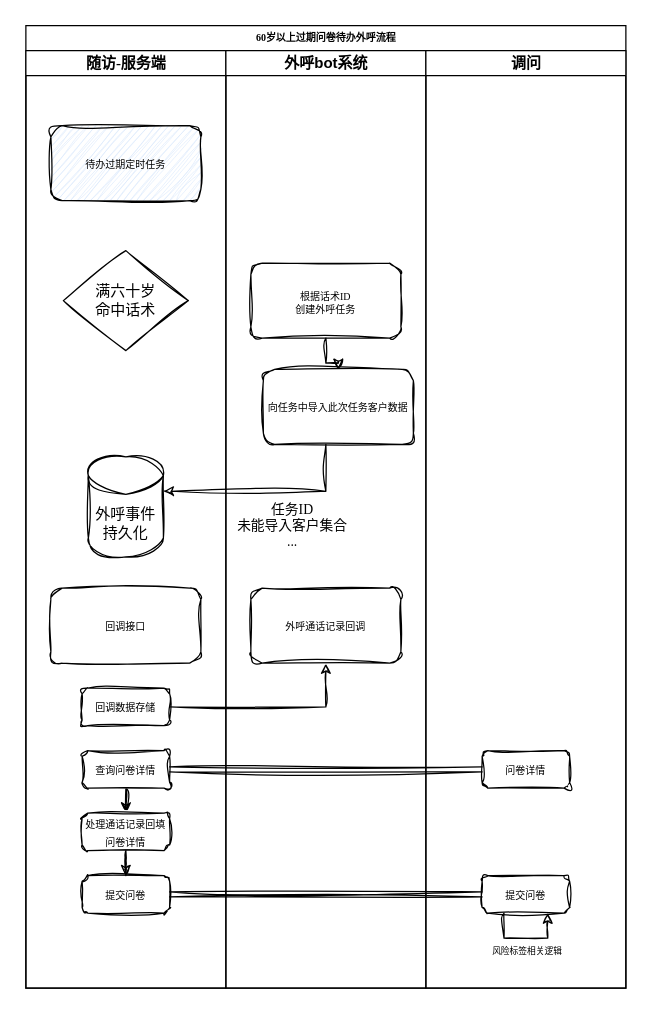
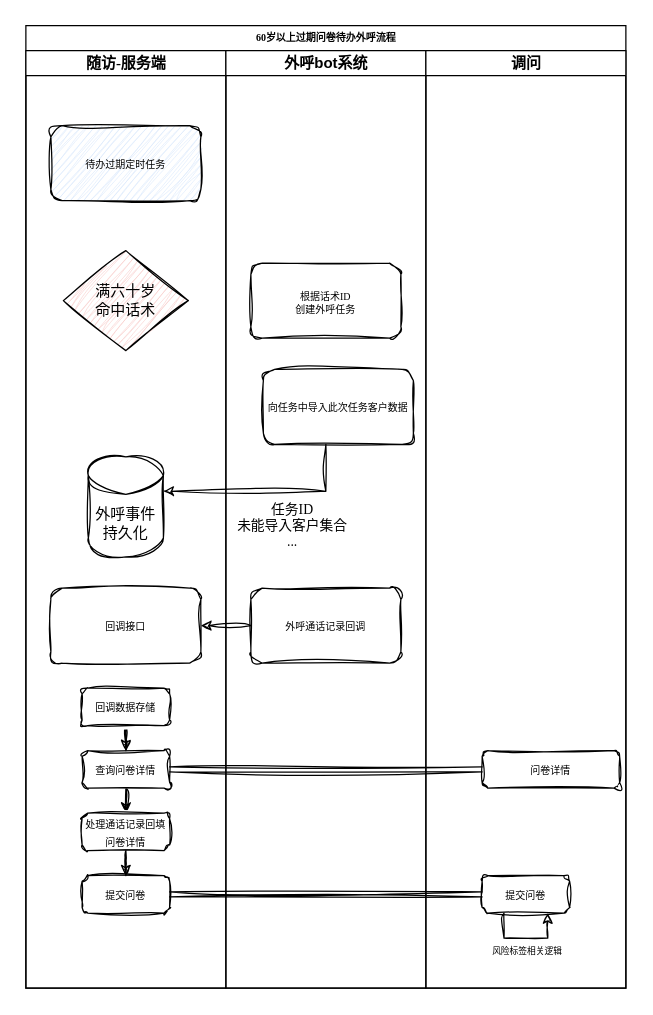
(126, 301) -> (126, 301)
(326, 358) -> none
none -> (228, 626)
(267, 707) -> (126, 728)
(526, 769) -> (551, 769)
